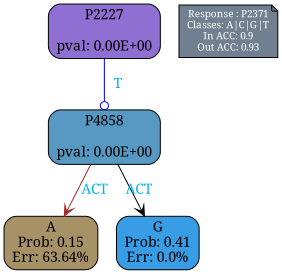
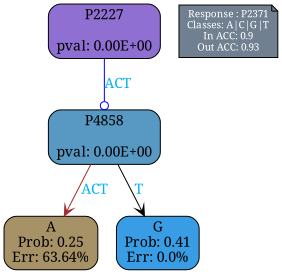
(118, 84) -> (118, 84)
(139, 190) -> (139, 190)
(51, 243) -> (51, 243)
